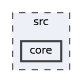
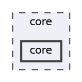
(41, 23) -> (41, 23)
